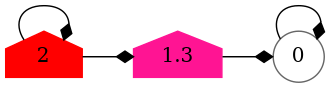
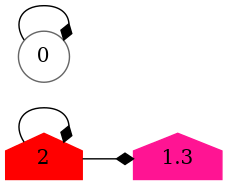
(239, 57) -> none
